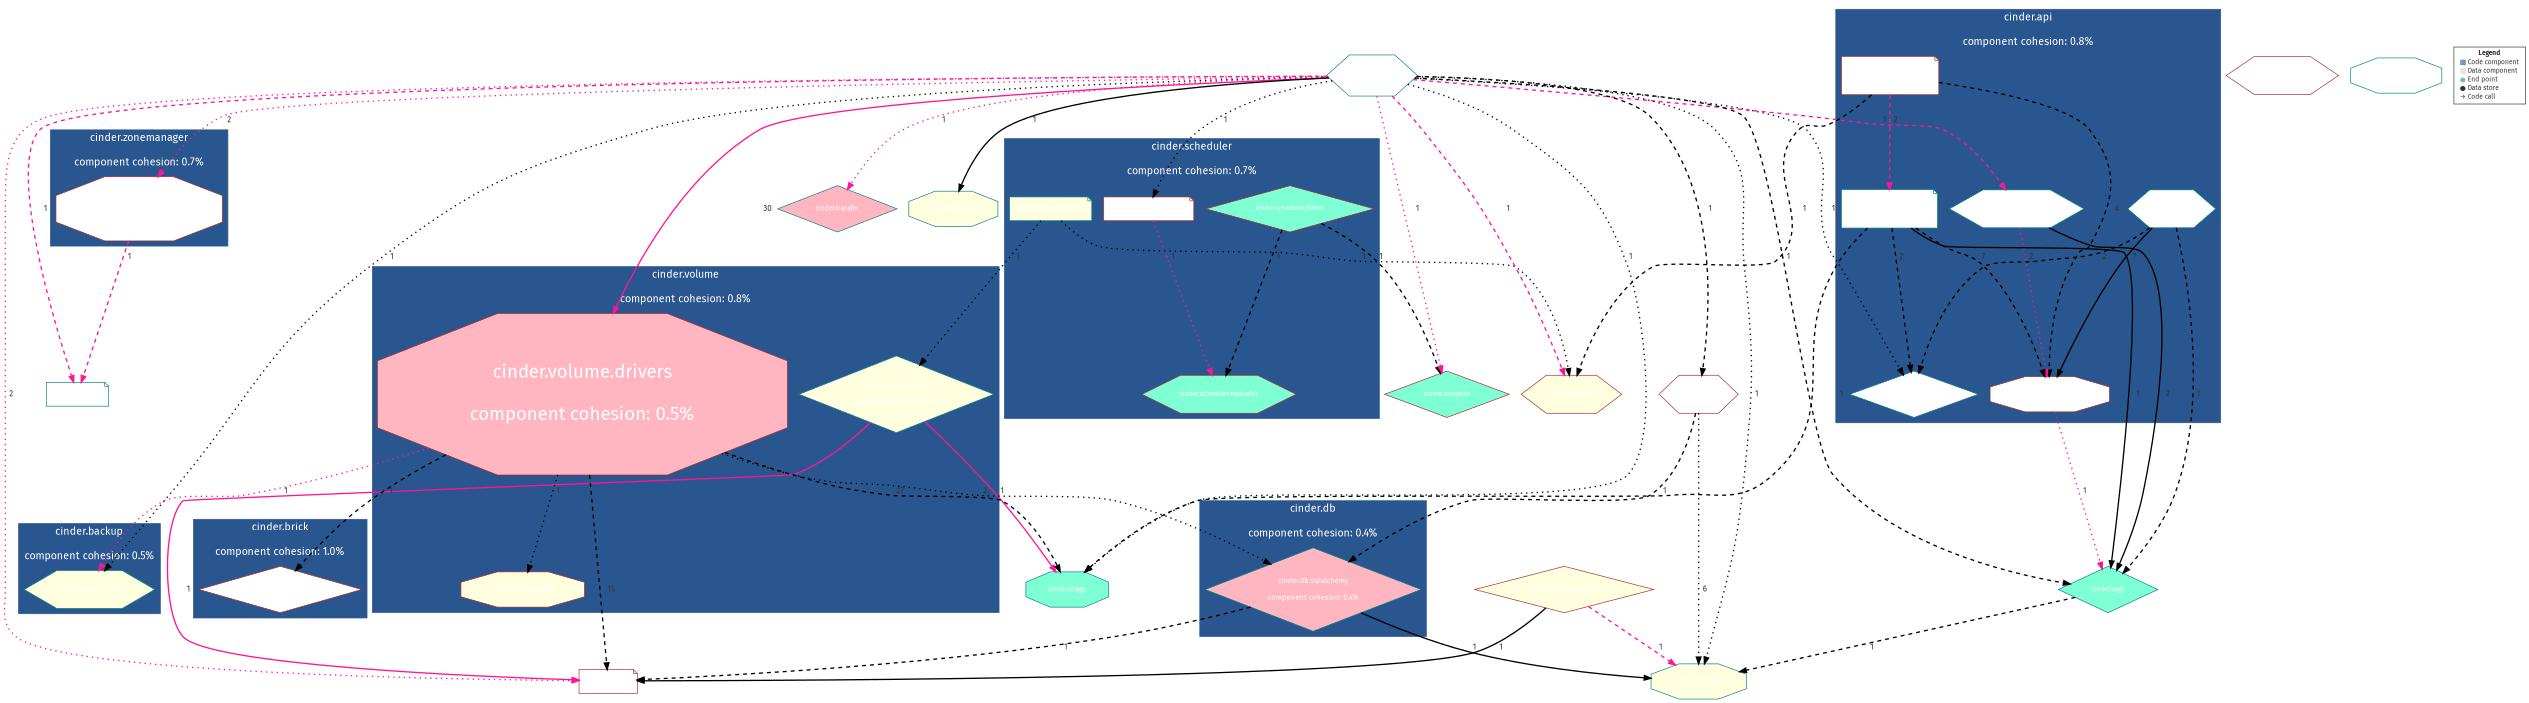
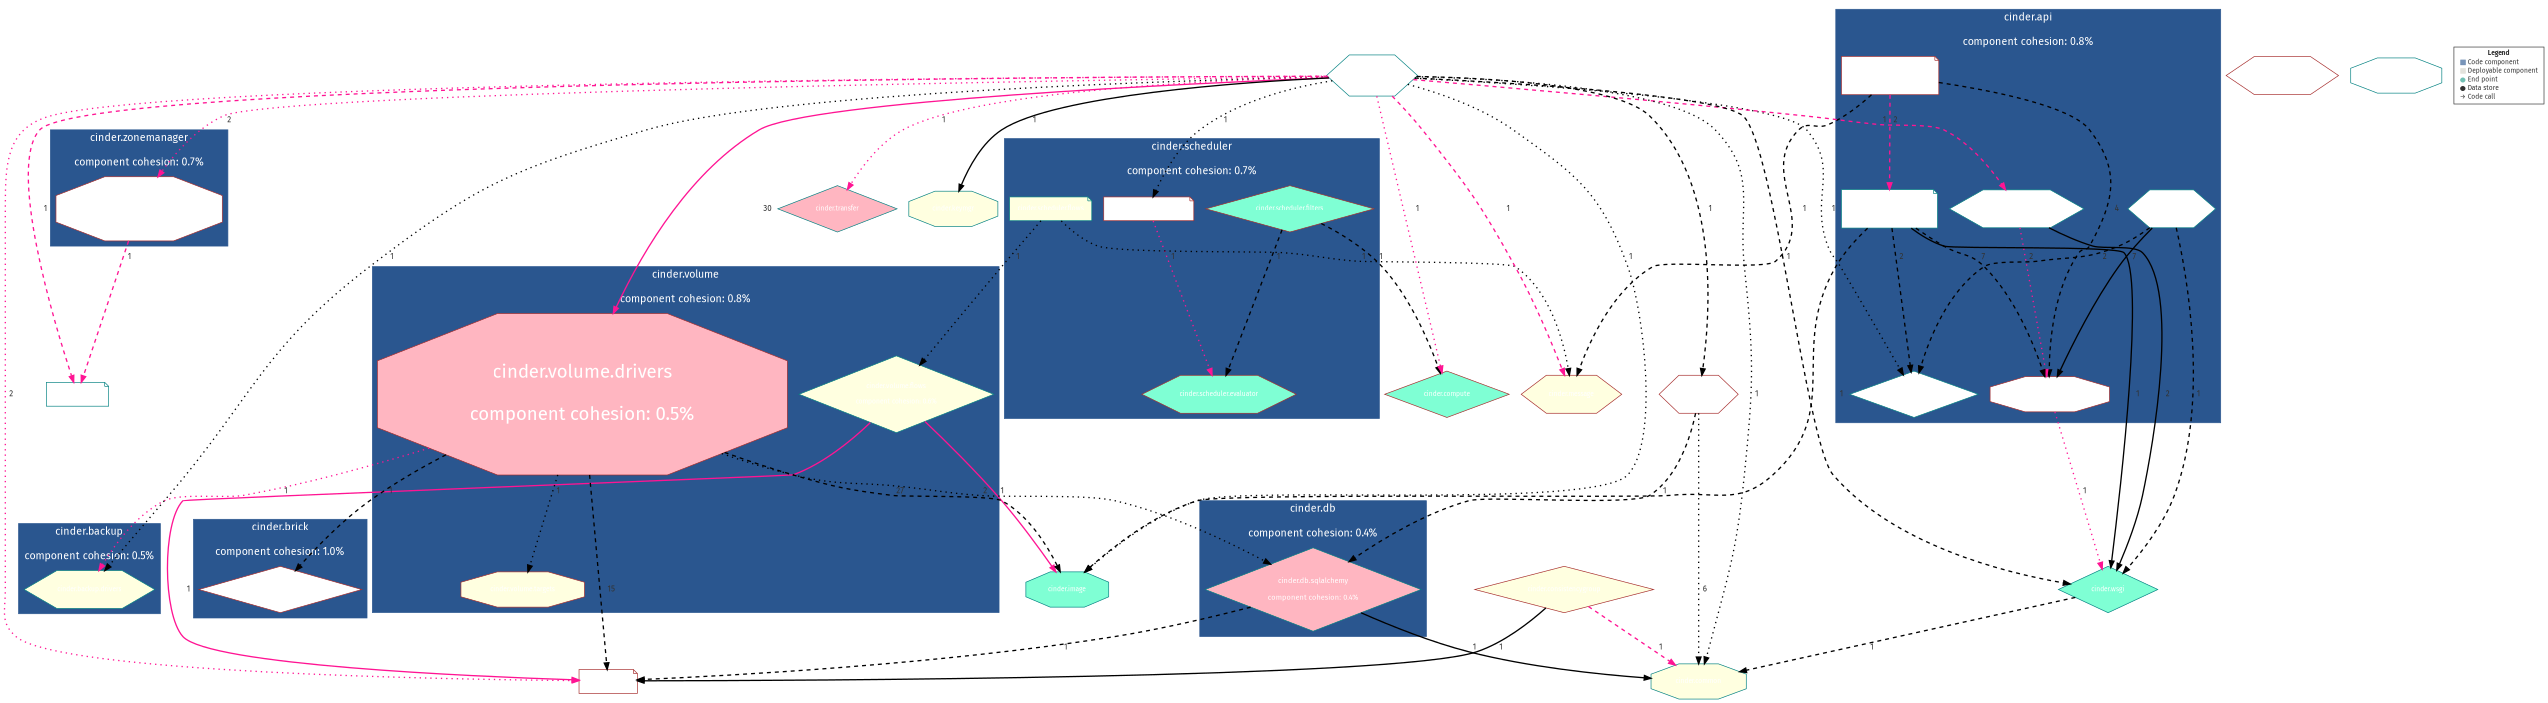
(2493, 71) -> (2503, 71)
